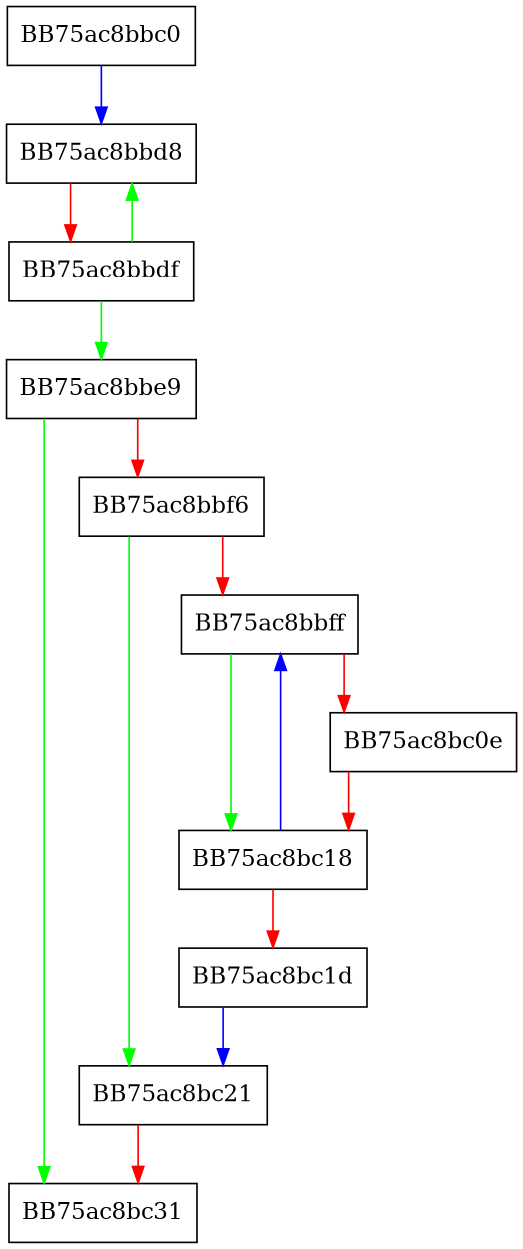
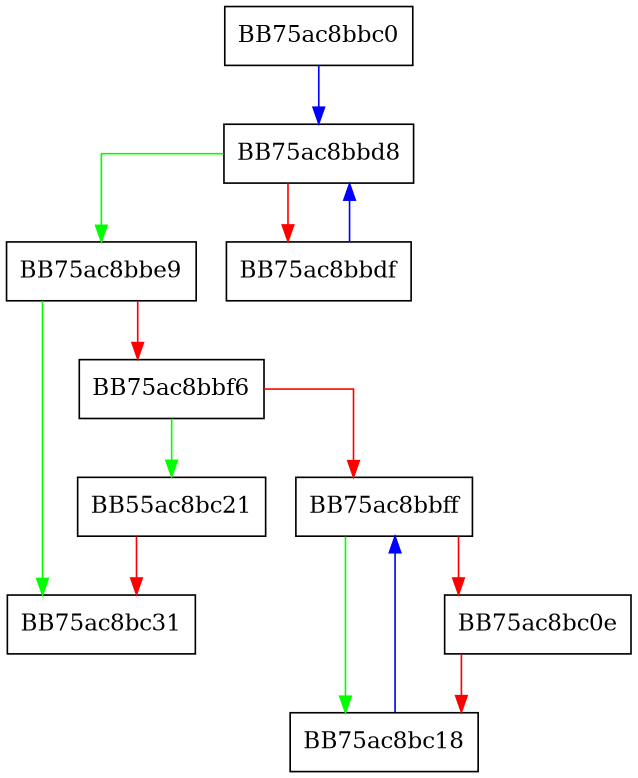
(132, 221) -> (350, 221)
(101, 322) -> (127, 154)
(273, 978) -> none
(173, 1095) -> (172, 507)
